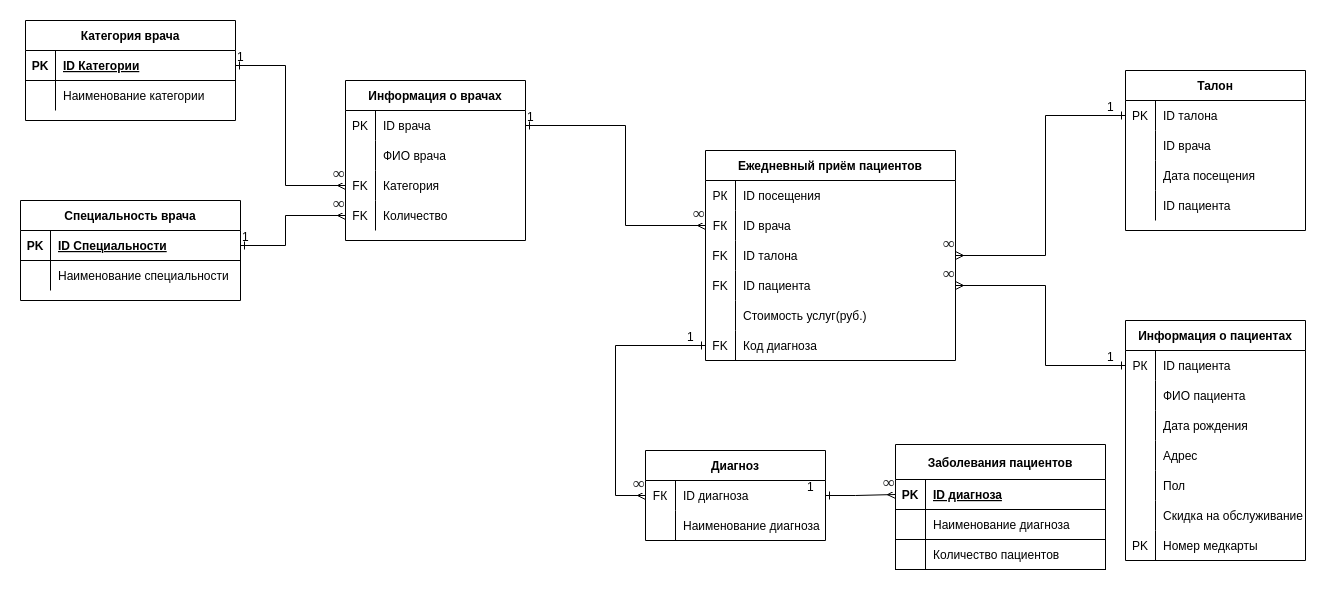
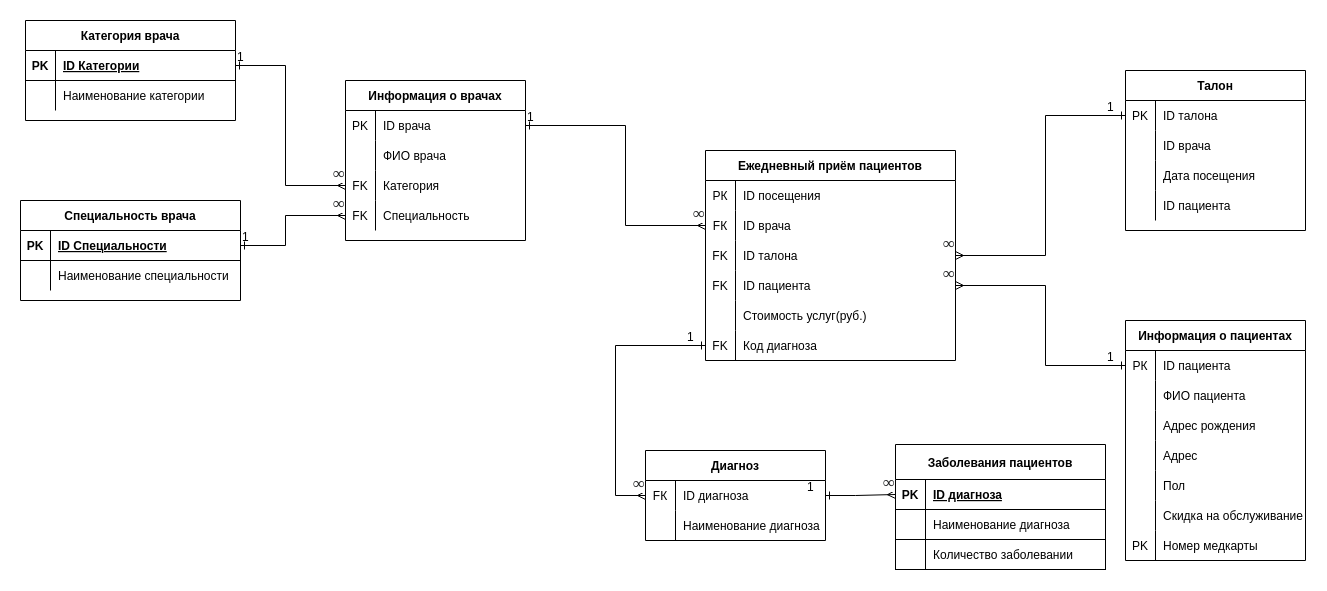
(417, 216) -> (427, 216)
(1205, 426) -> (1208, 426)
(999, 555) -> (1005, 555)
